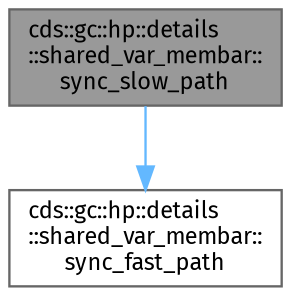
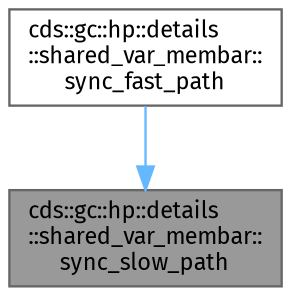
(146, 136) -> (146, 136)
